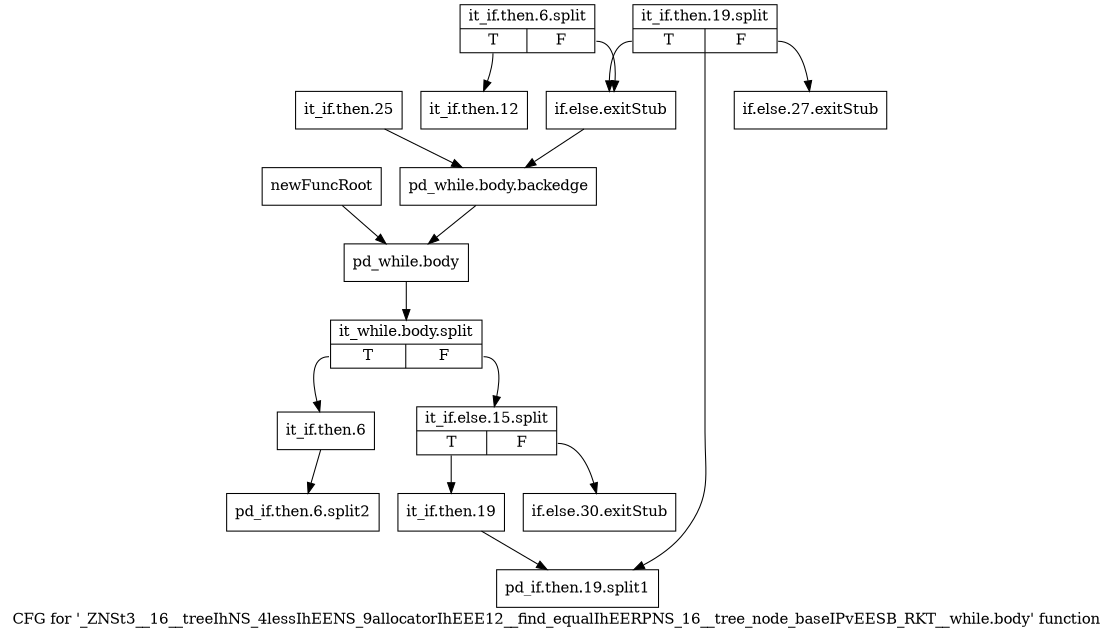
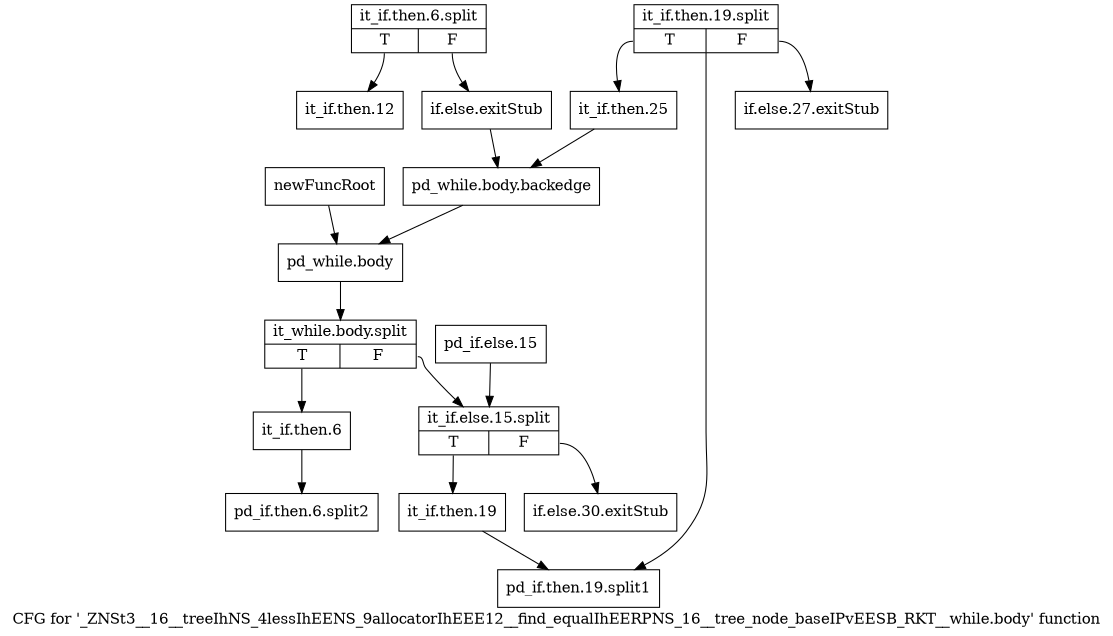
(618, 48) -> (617, 57)
none -> (491, 344)
